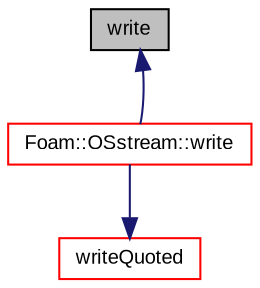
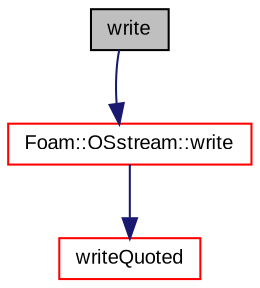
(143, 97) -> (116, 77)
